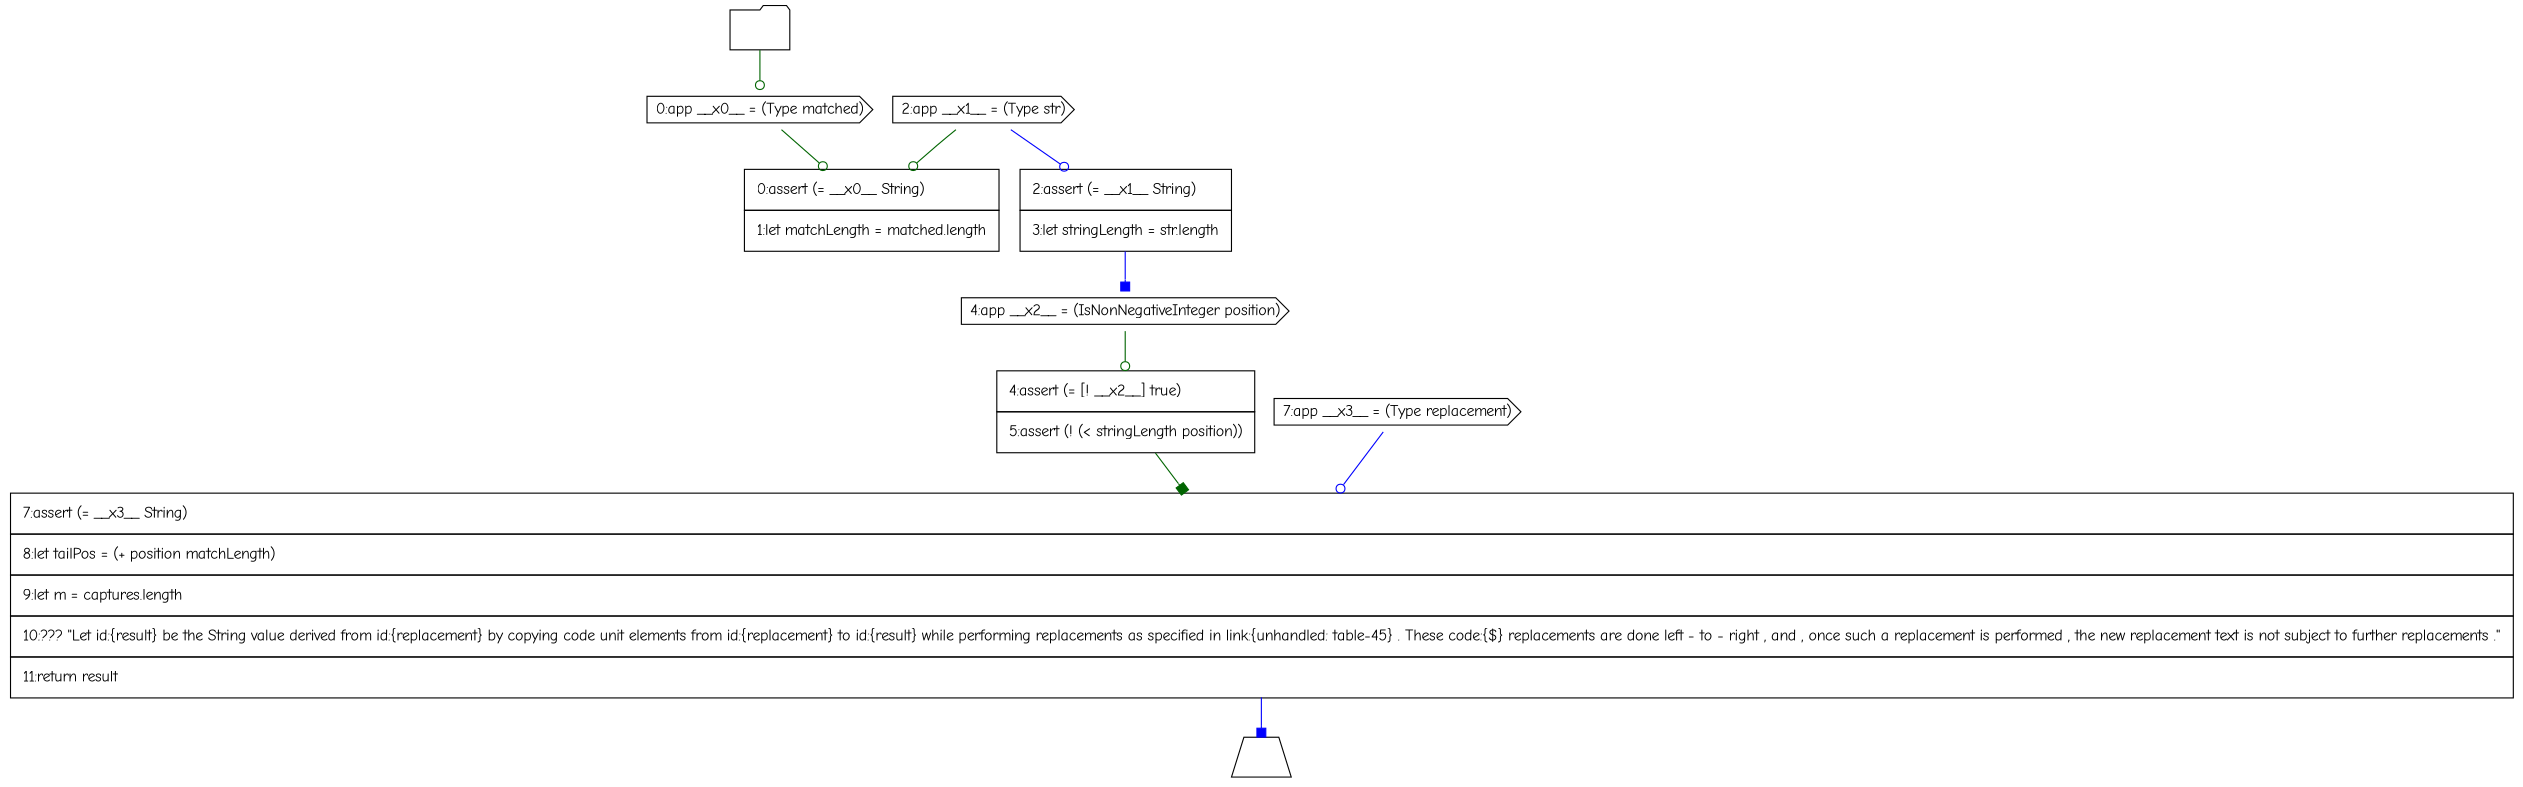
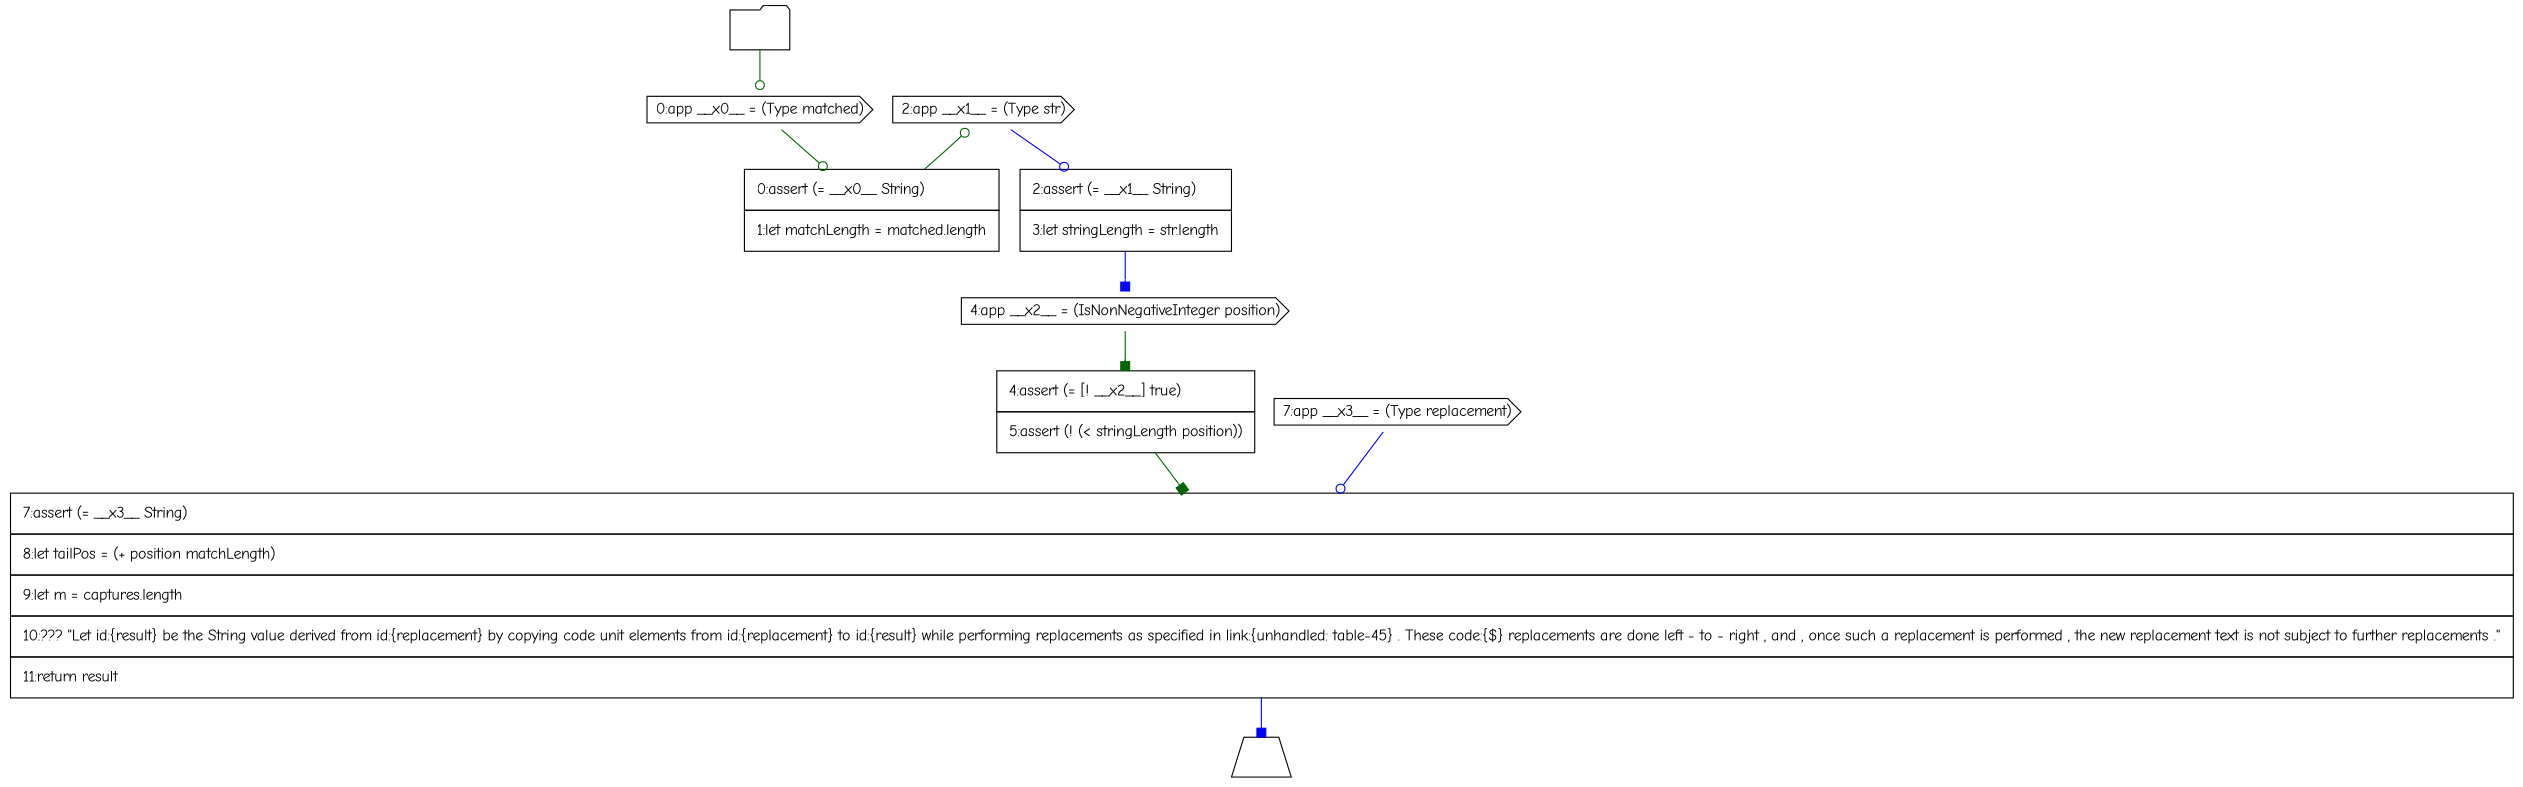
(936, 146) -> (943, 153)
(1125, 346) -> (1125, 346)
